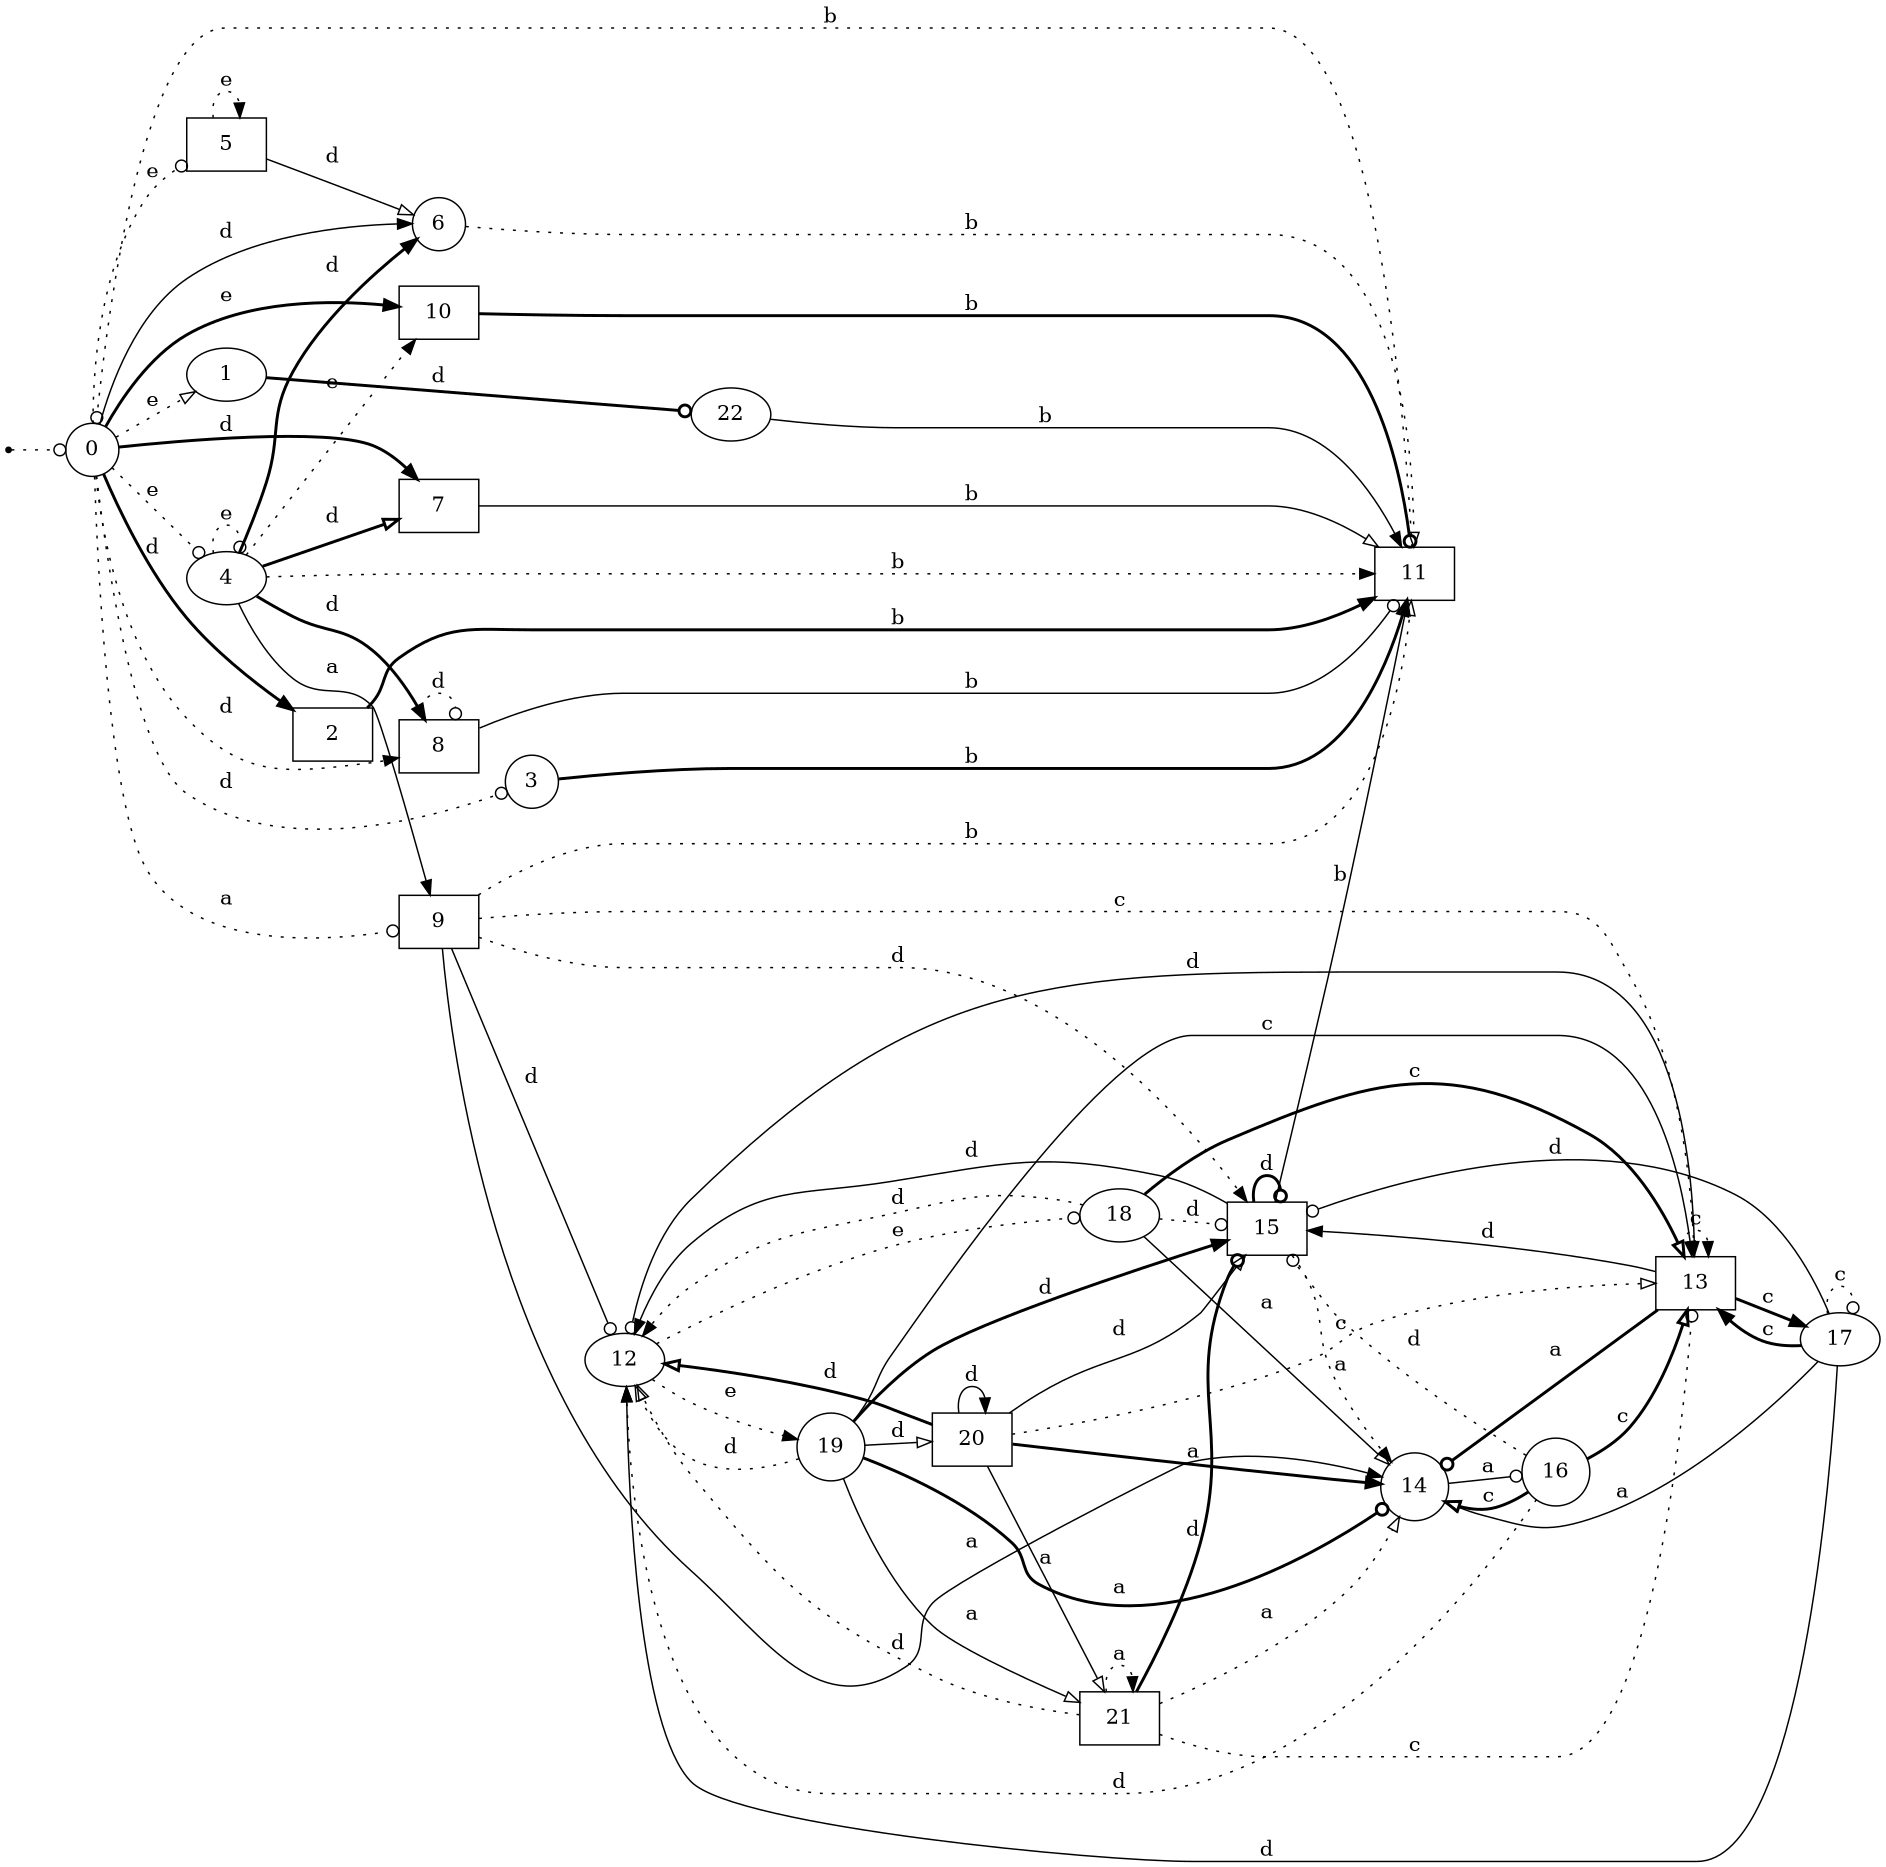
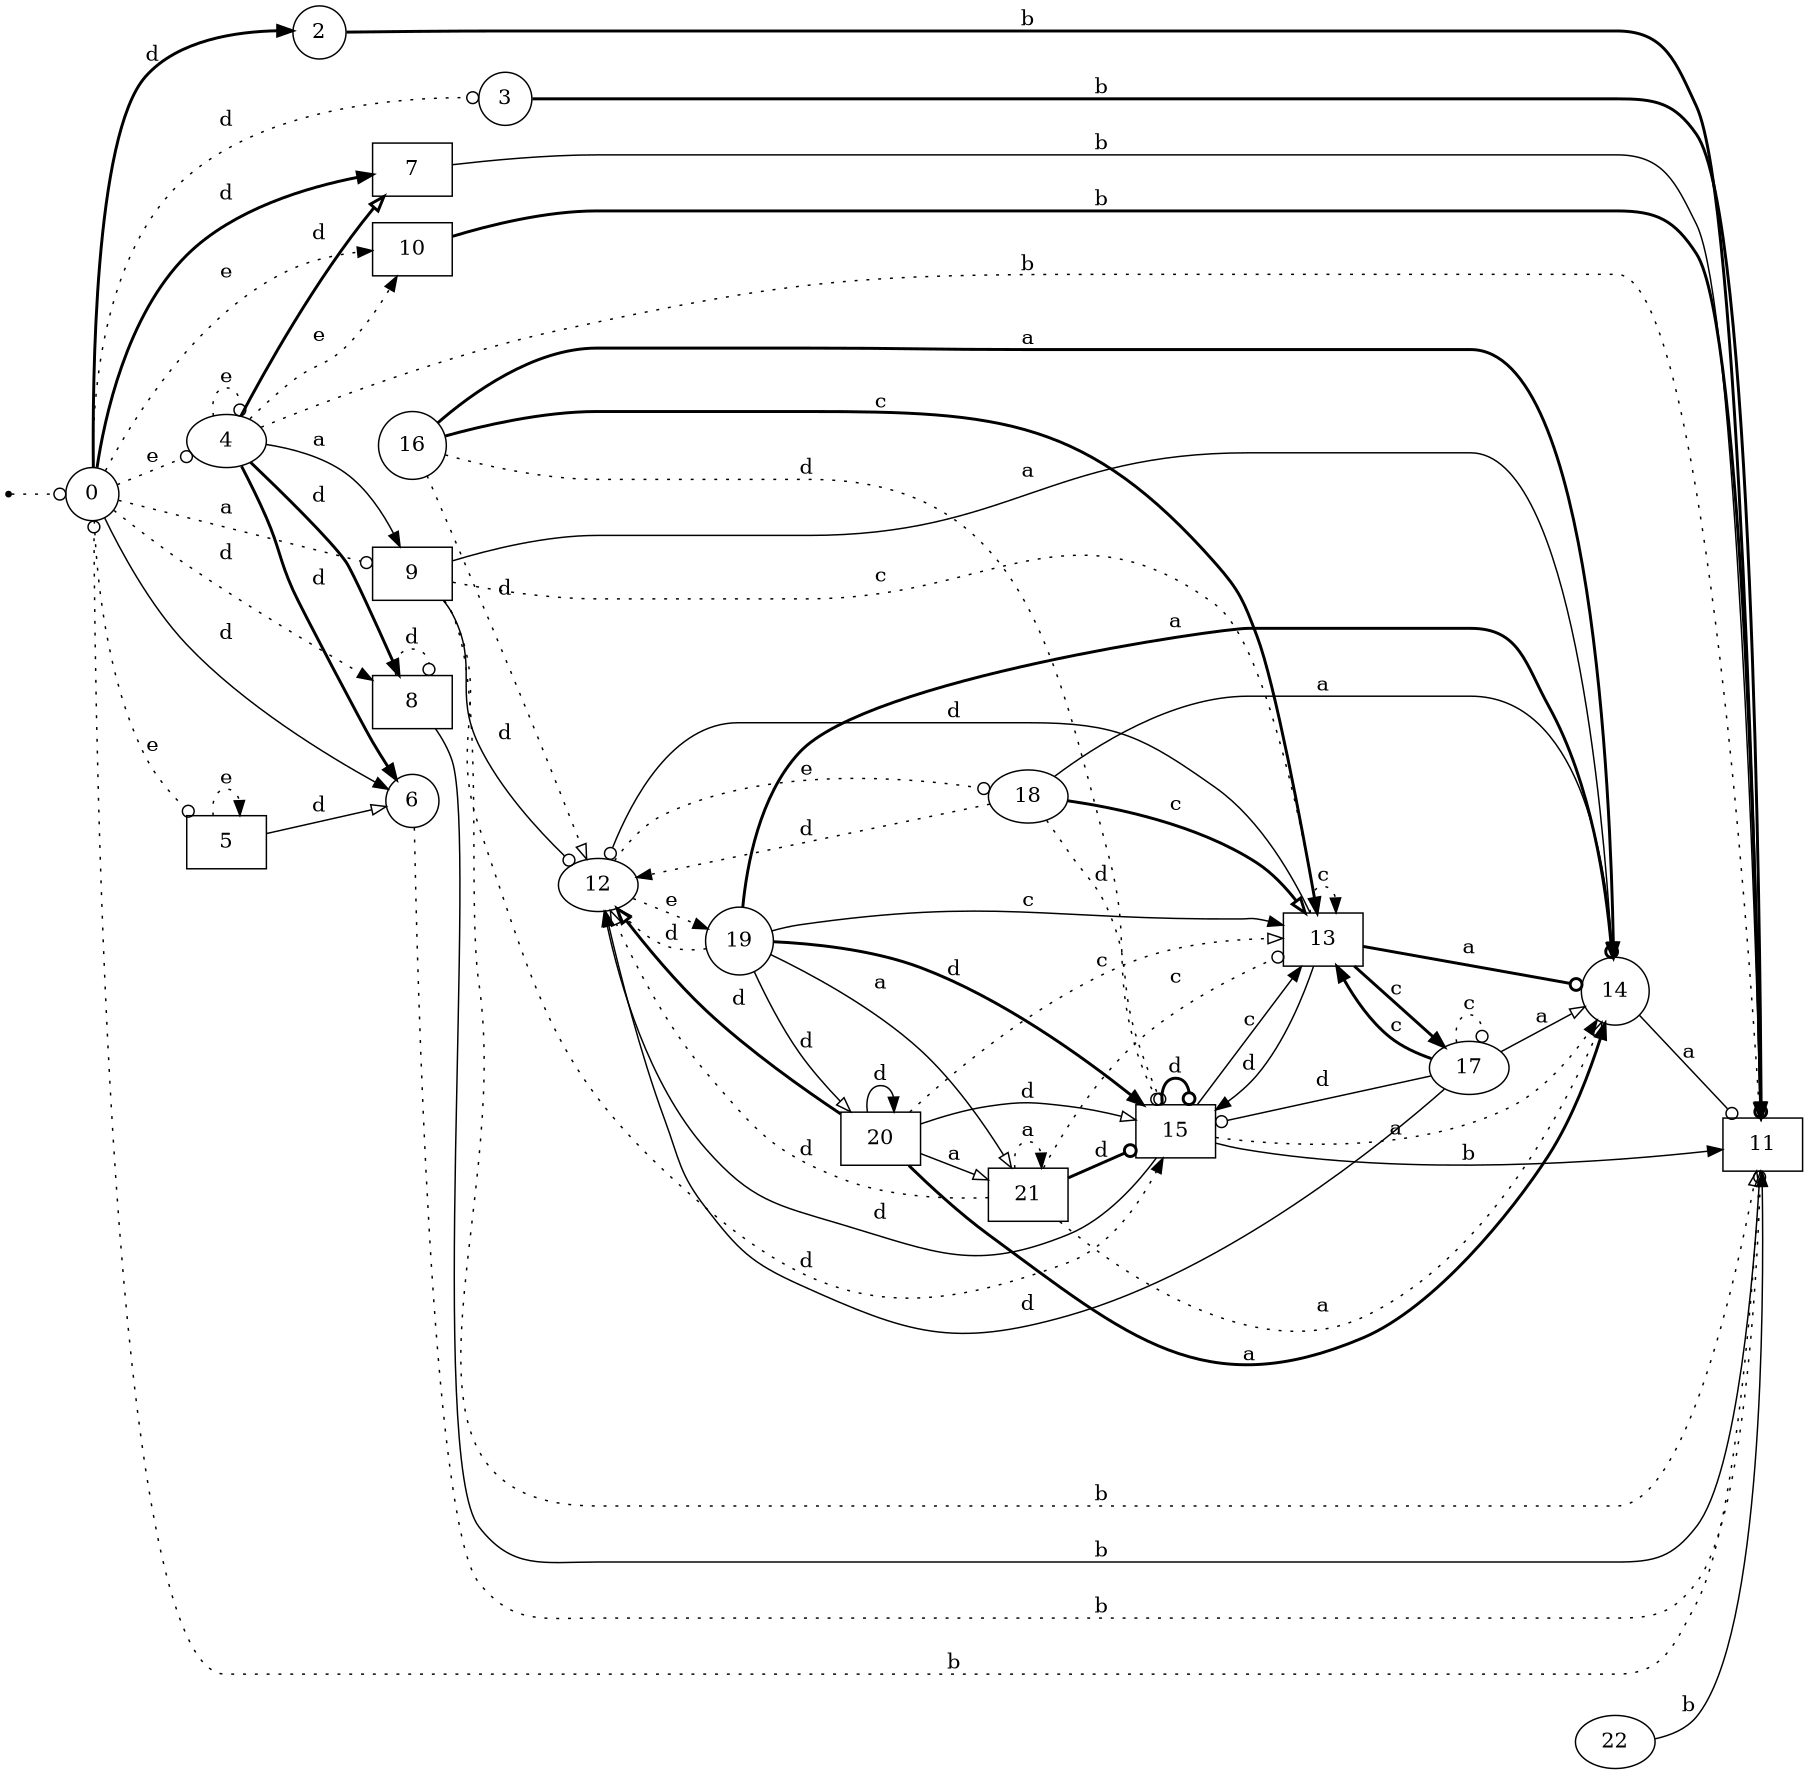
(223, 319) -> (207, 331)
(227, 375) -> none
(333, 735) -> (319, 32)
none -> (1245, 1042)
(1479, 1480) -> (1683, 1062)
(1488, 1496) -> (1028, 339)
